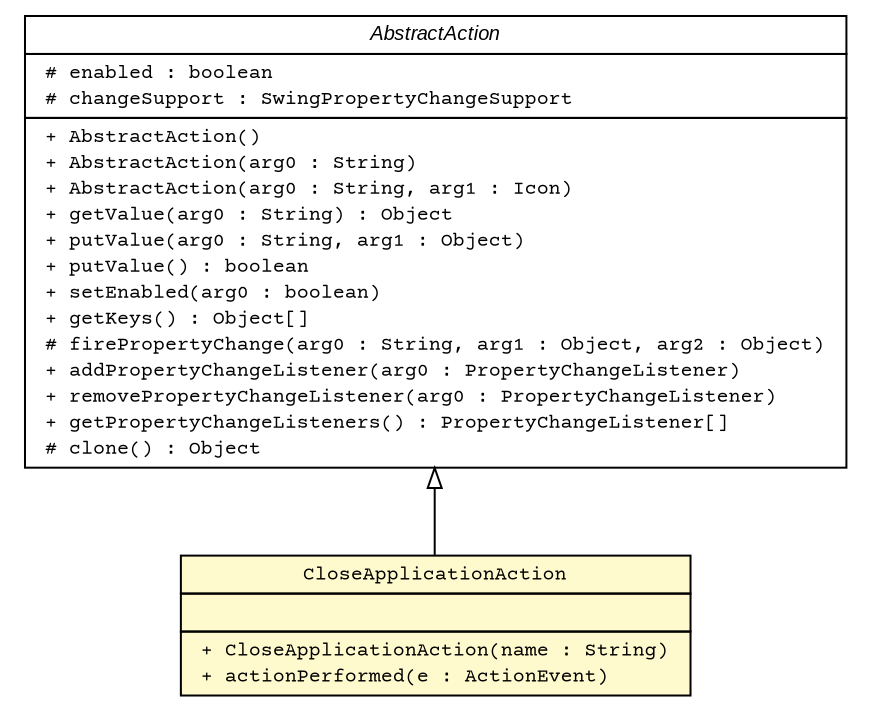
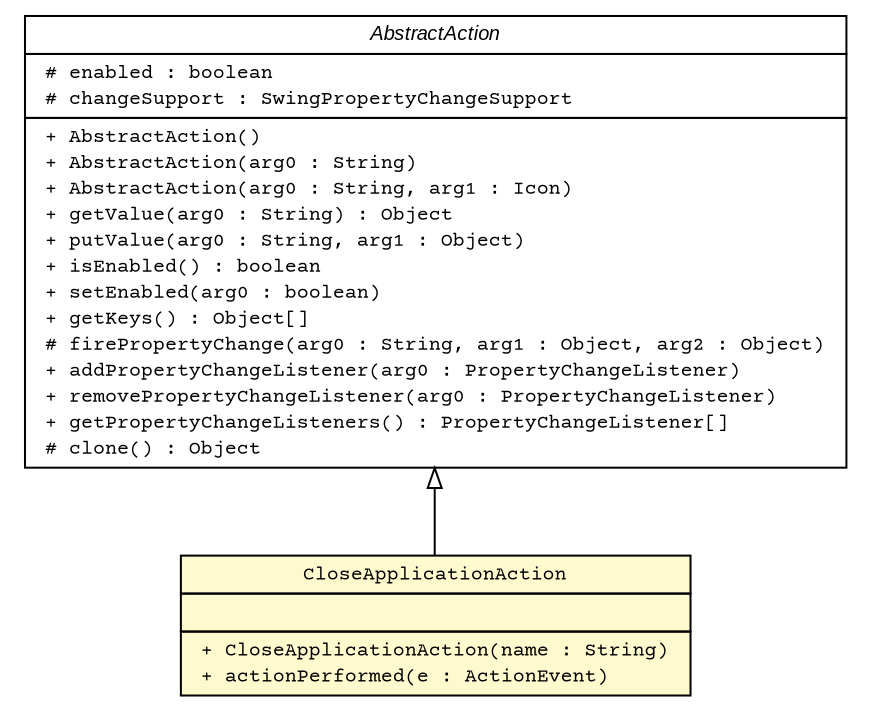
(178, 266) -> (184, 266)
